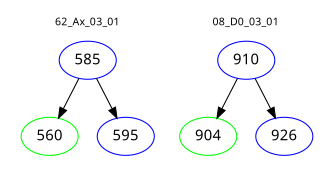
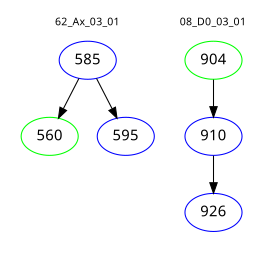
(230, 94) -> (214, 93)
